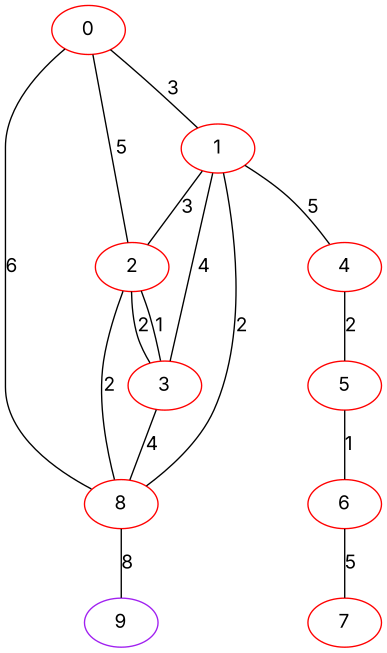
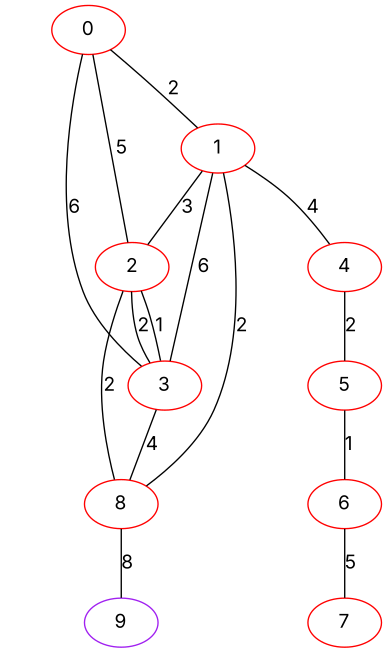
(174, 89) -> (174, 89)
(313, 208) -> (313, 208)
(204, 267) -> (204, 267)
(5, 278) -> (68, 221)
